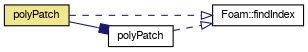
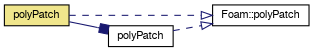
(258, 15) -> (261, 15)
